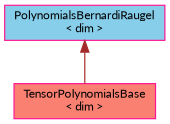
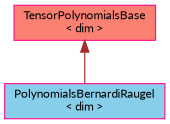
(85, 68) -> (85, 68)
